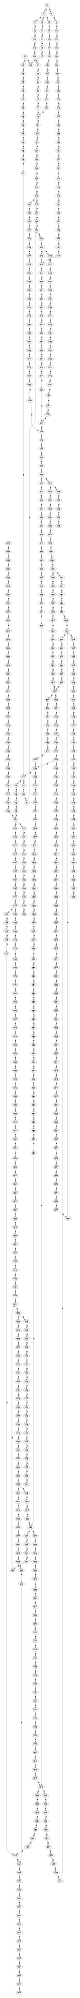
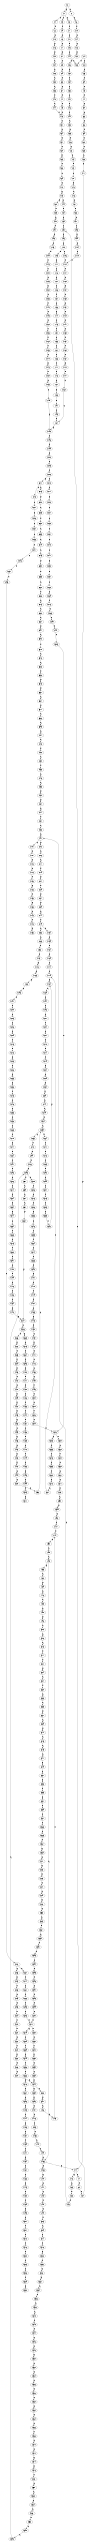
none -> (40, 545)
none -> (43, 1122)
